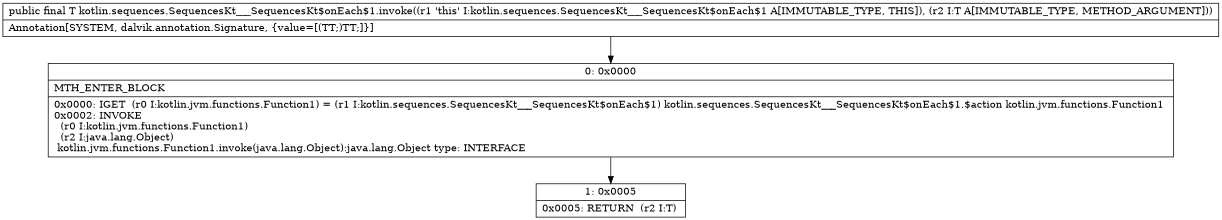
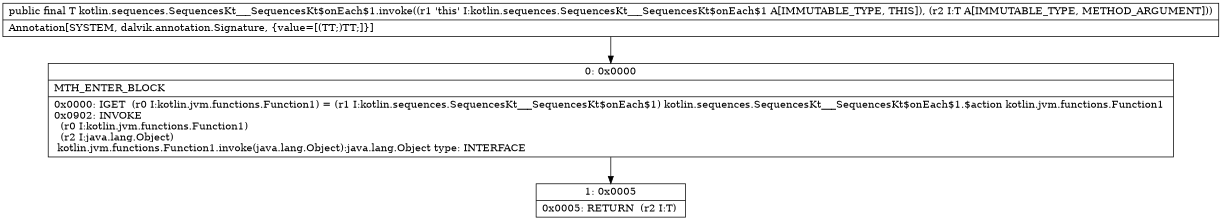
(102, 116) -> (102, 116)
